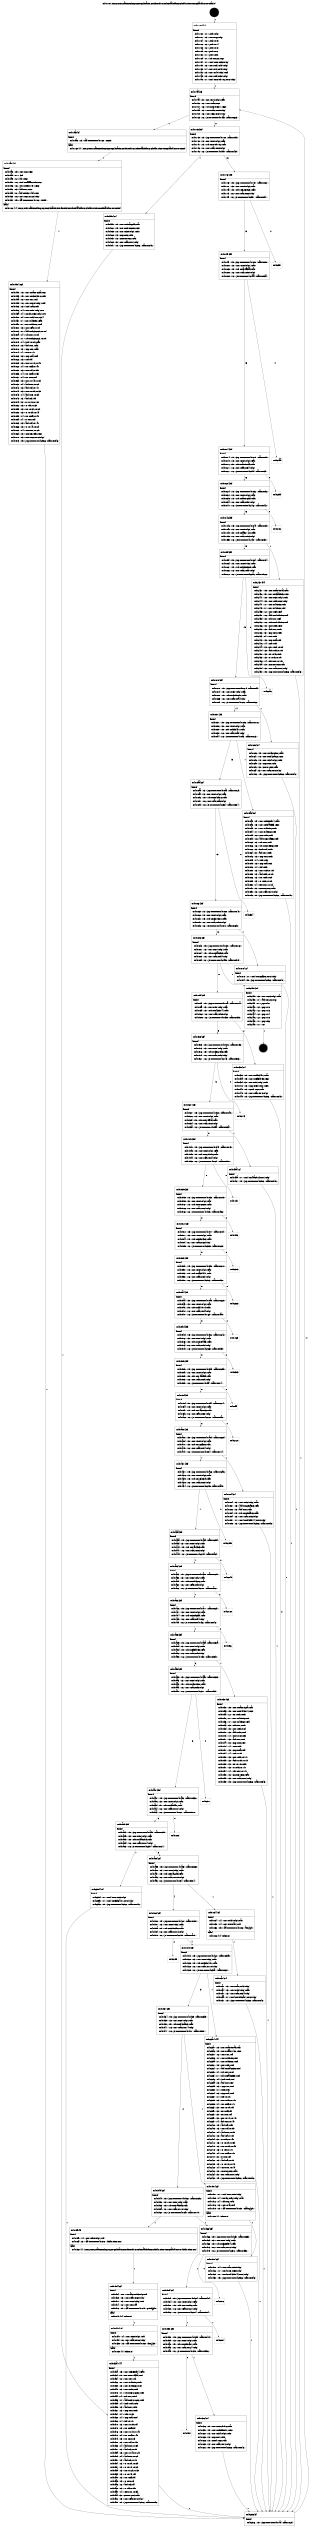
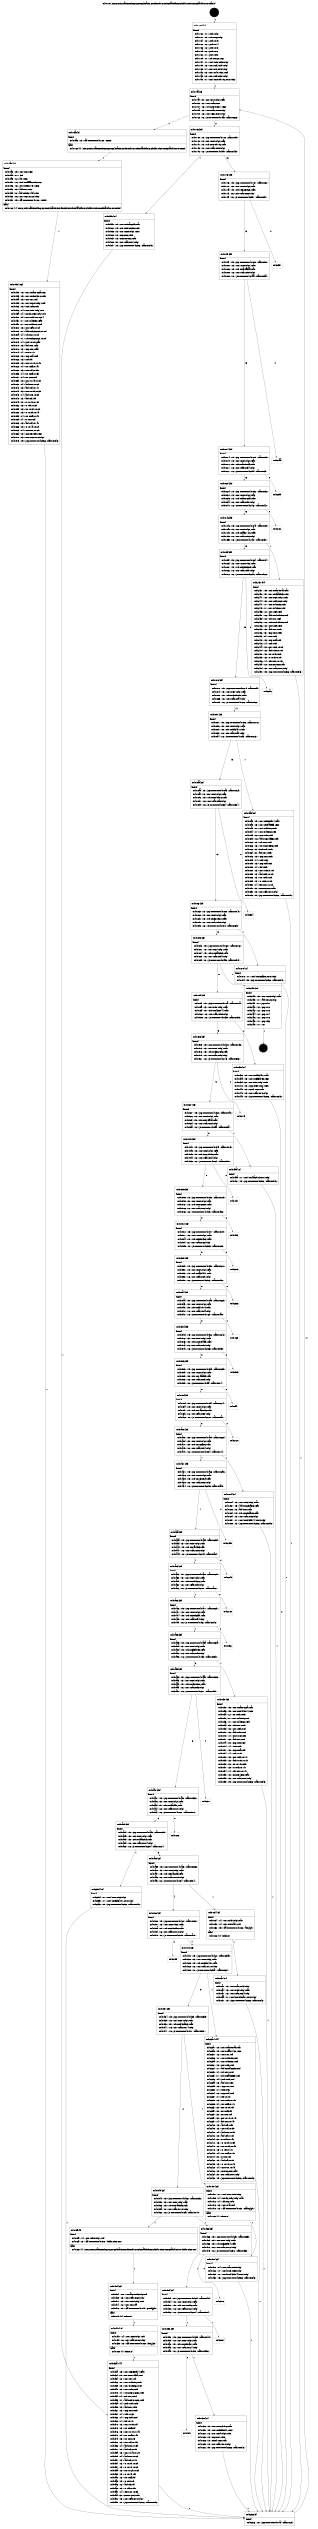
(272, 760) -> none
